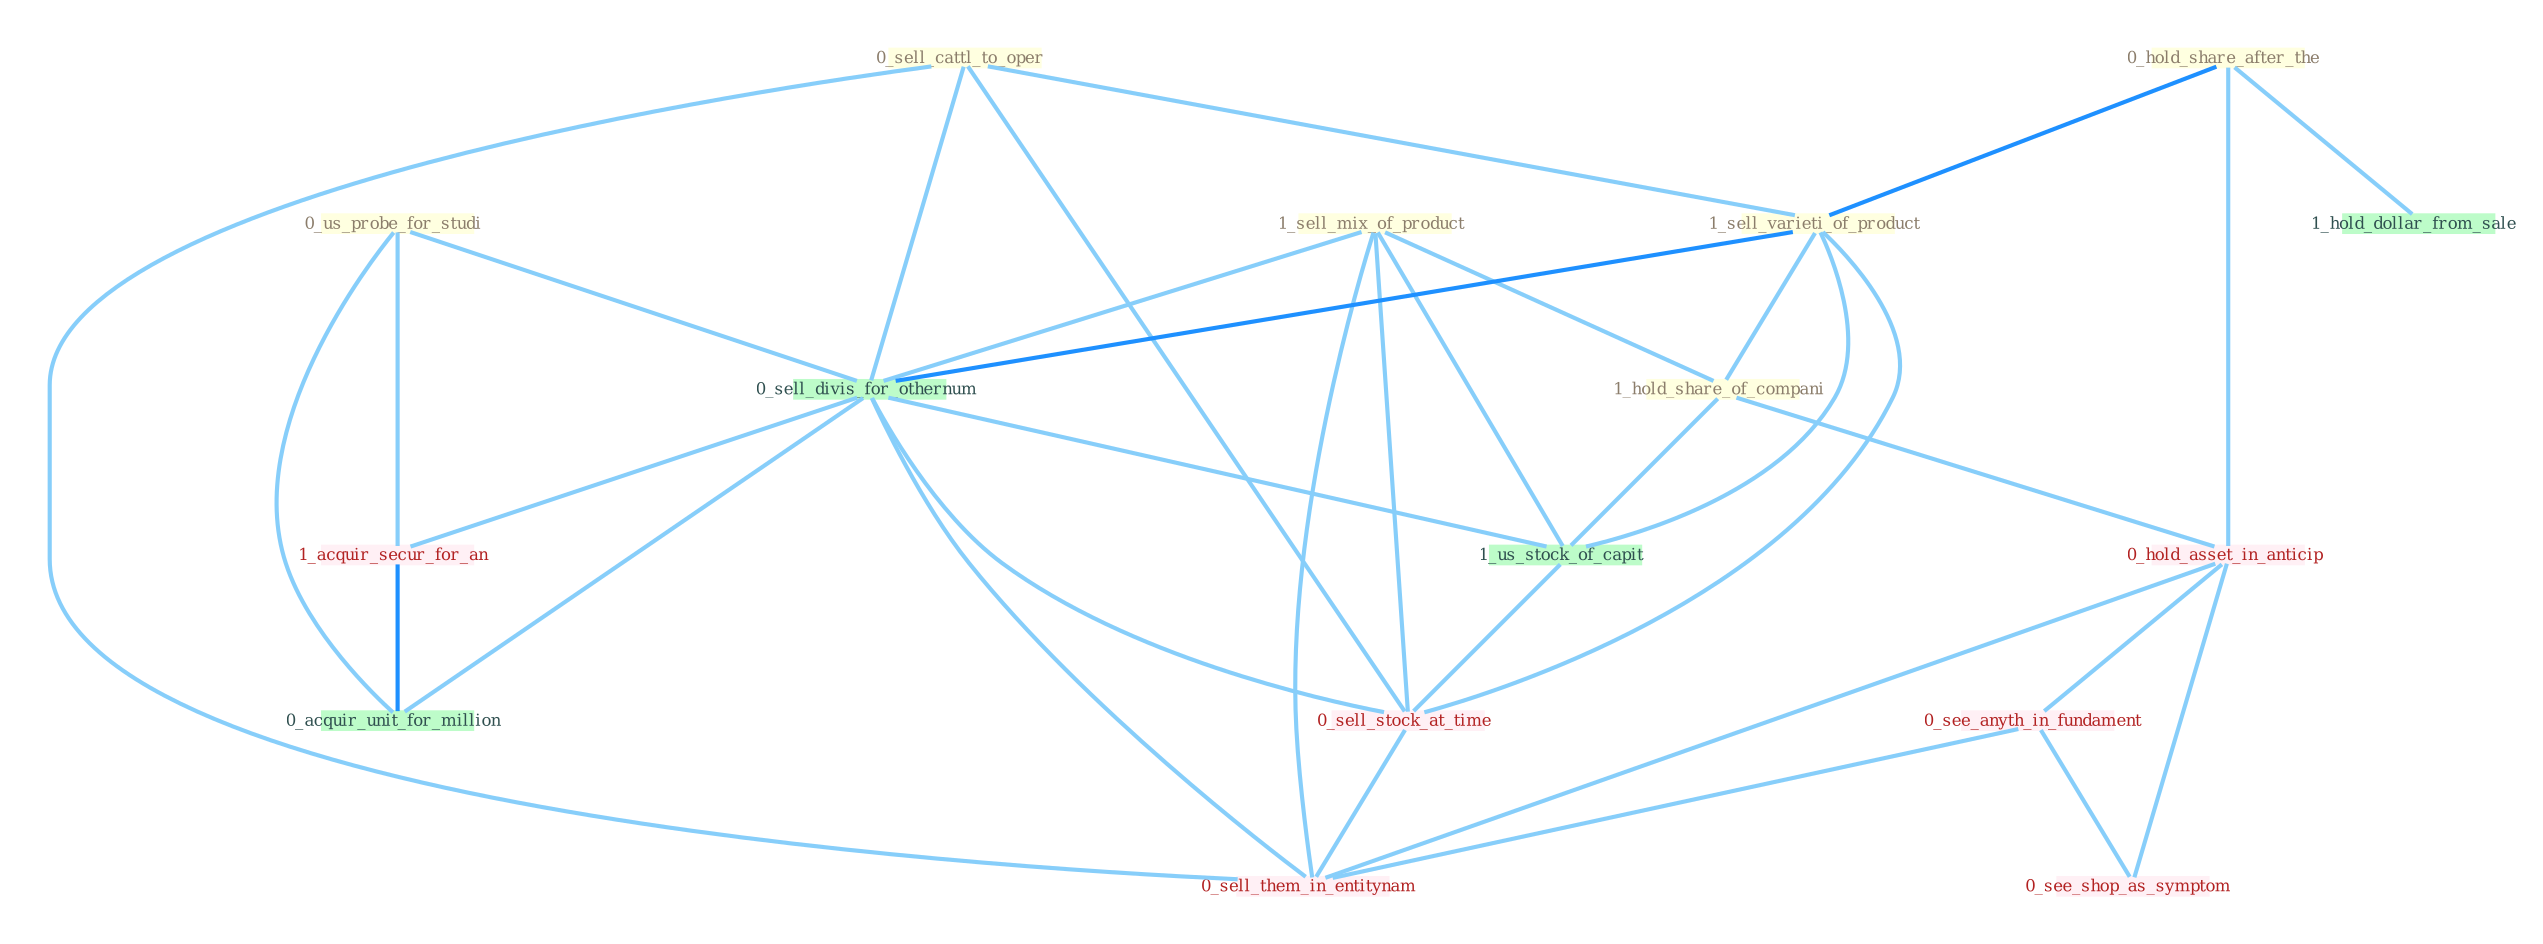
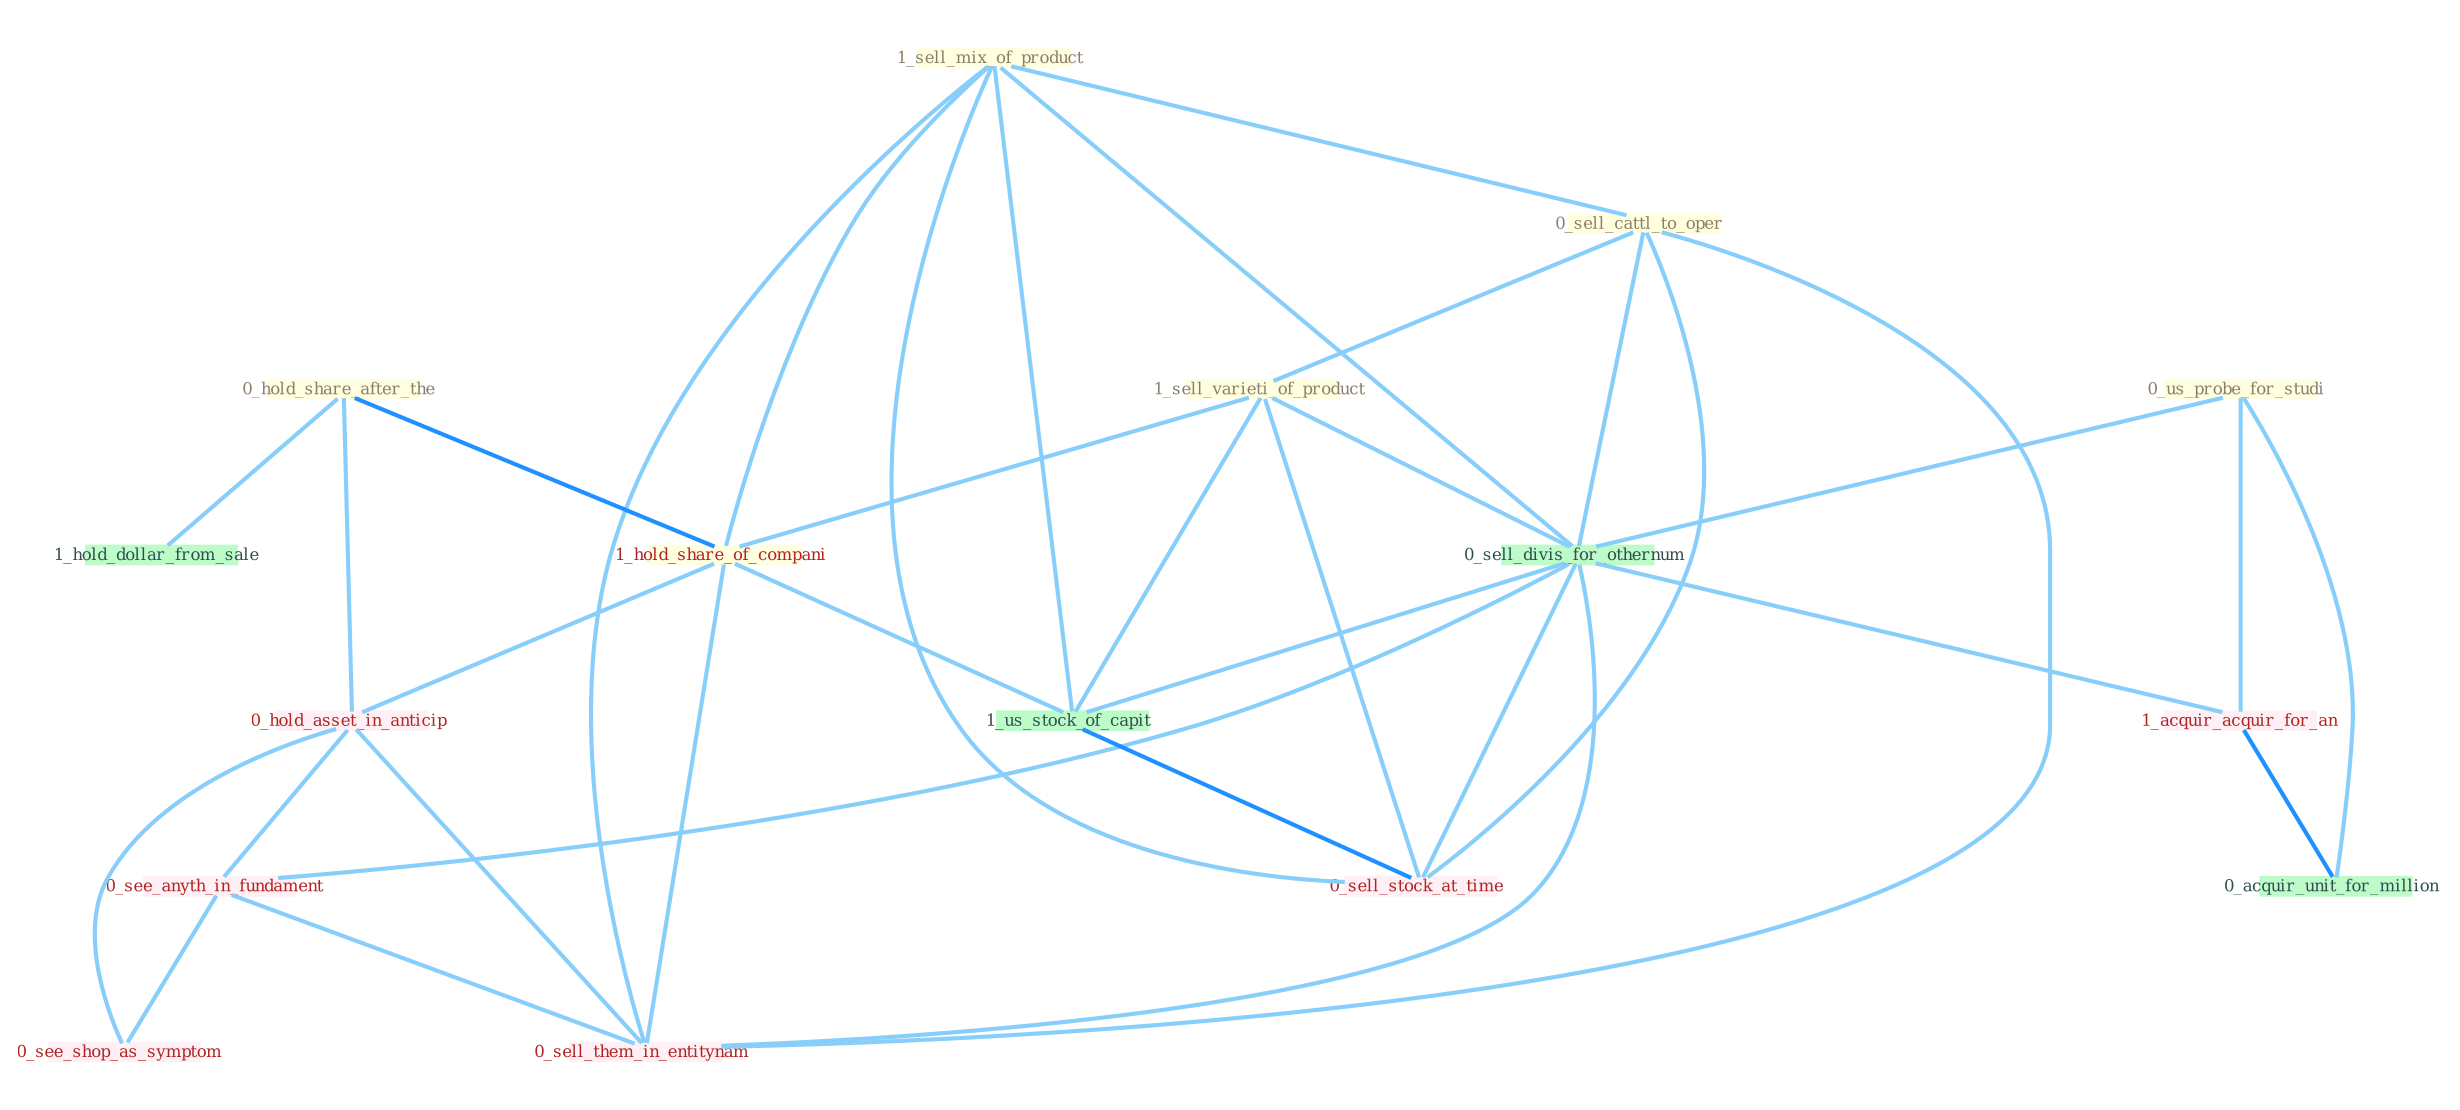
none -> (1319, 141)
(2023, 141) -> (535, 472)
(1322, 310) -> (1421, 472)
(1723, 389) -> (725, 555)
(398, 555) -> (2241, 721)
(634, 555) -> (941, 788)
(1487, 638) -> (1247, 804)
(1361, 803) -> (685, 804)
